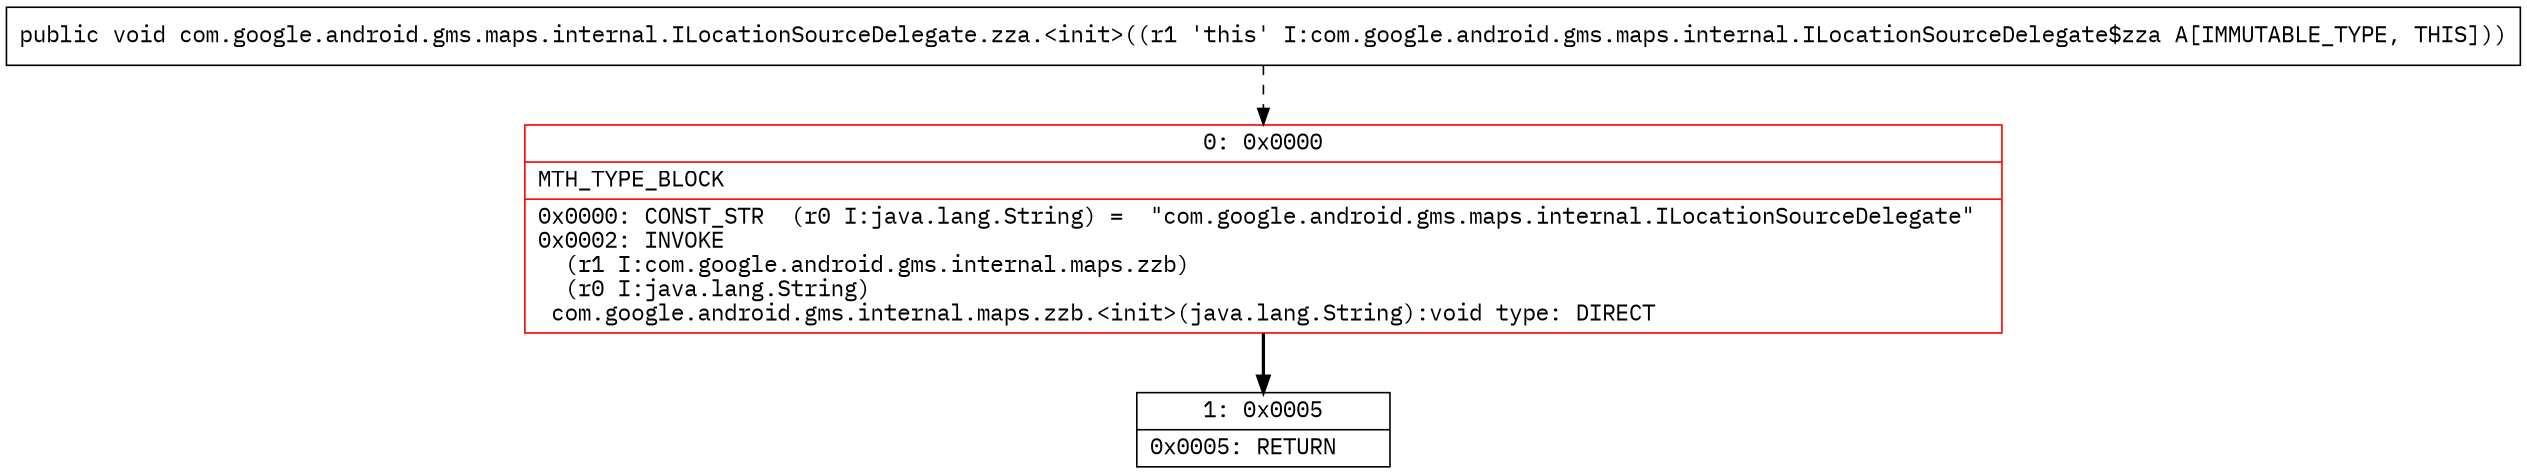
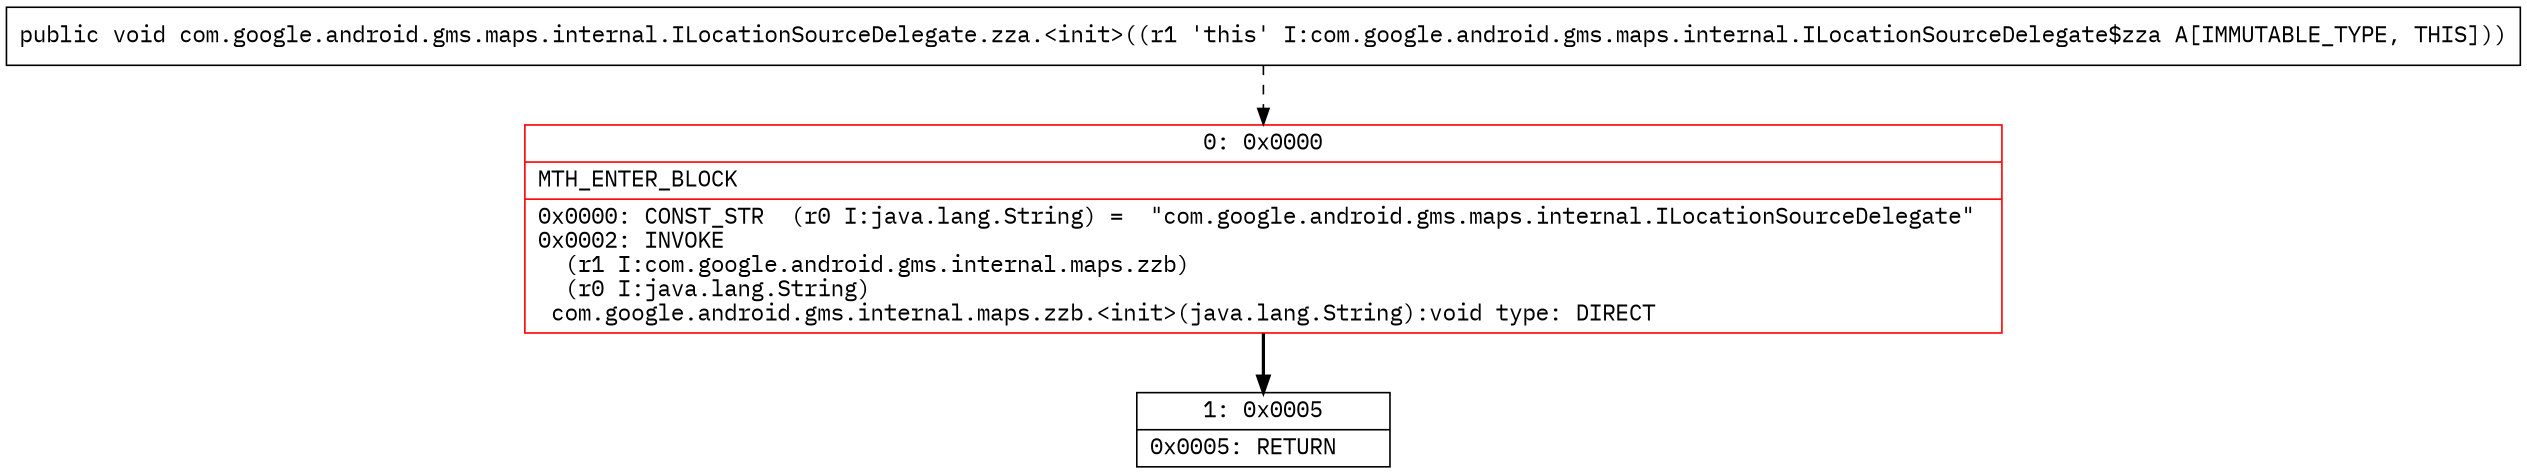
(631, 180) -> (638, 180)
